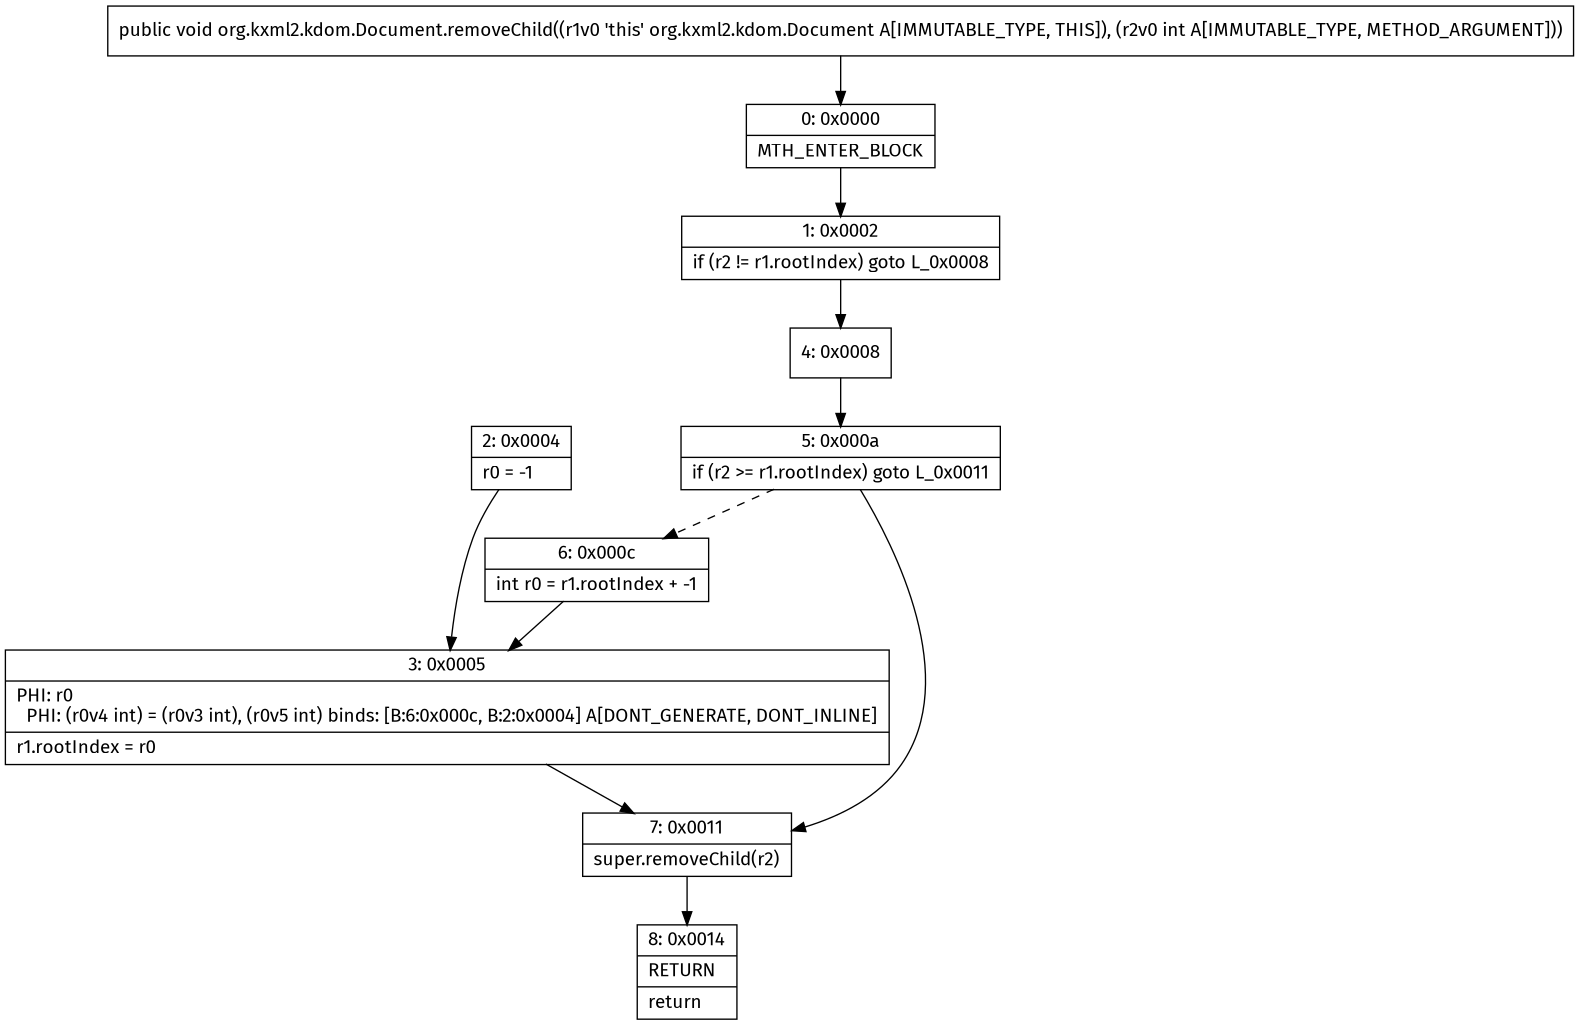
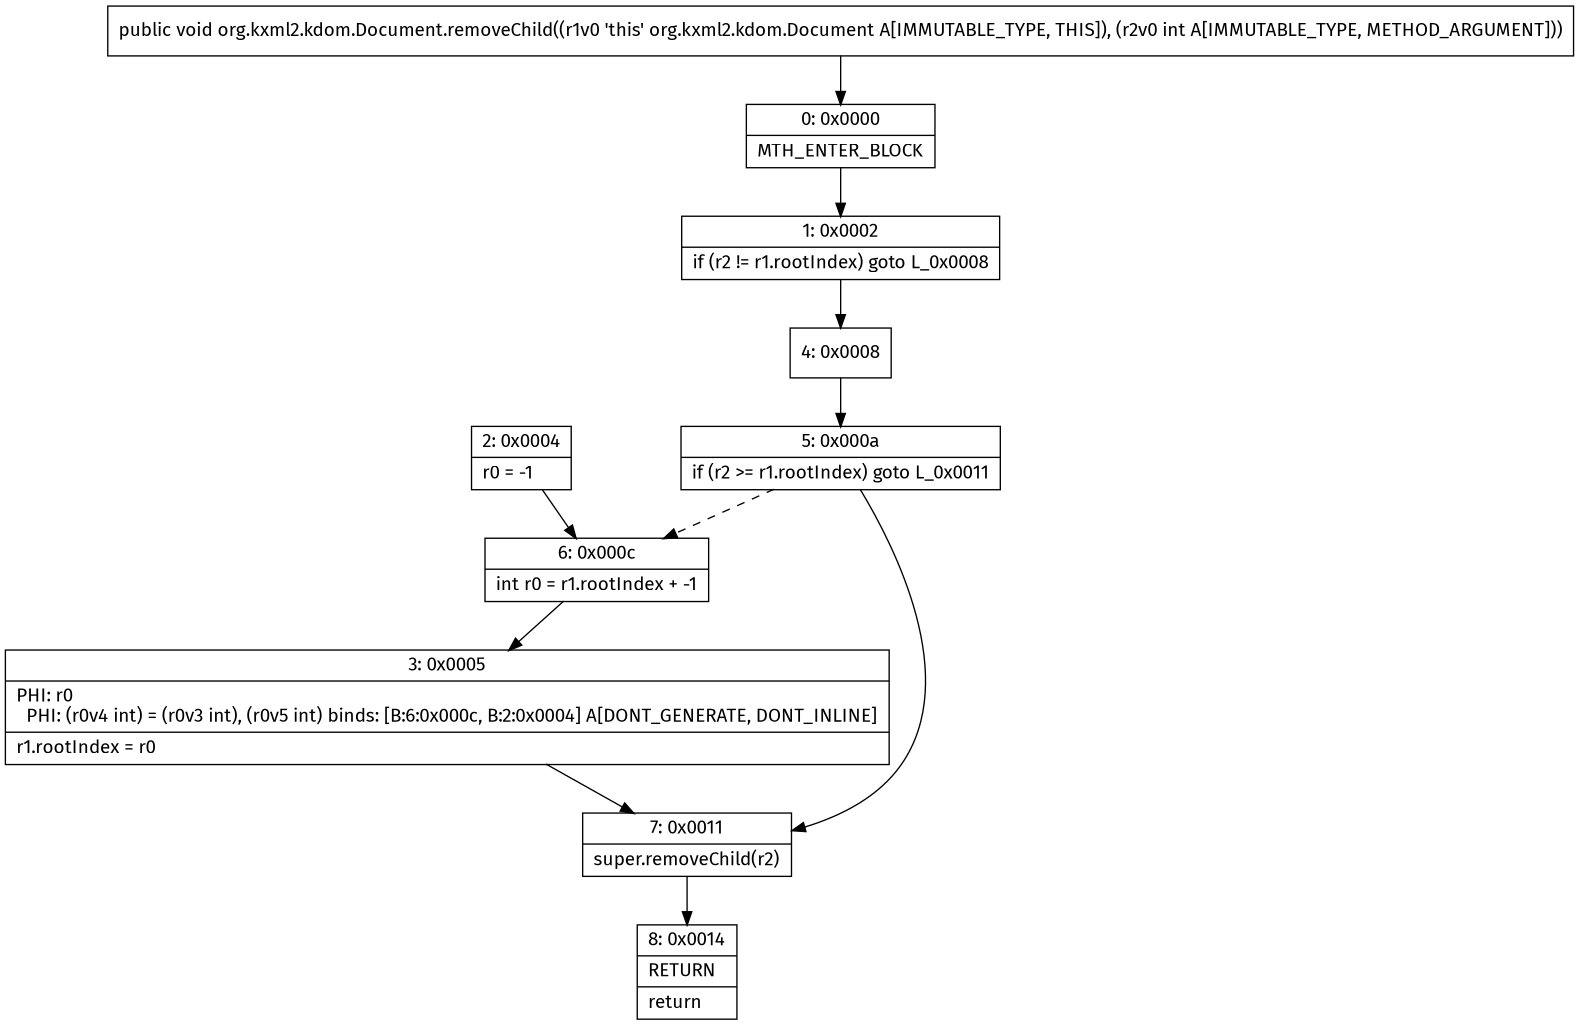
(466, 560) -> (555, 508)
